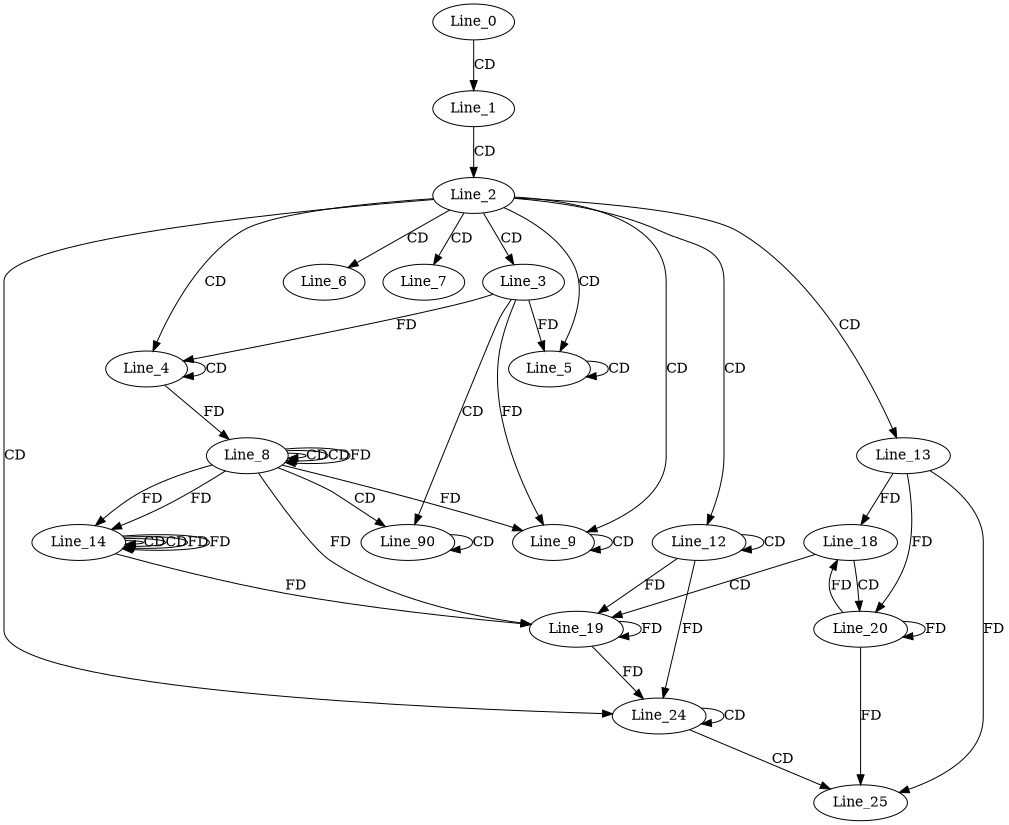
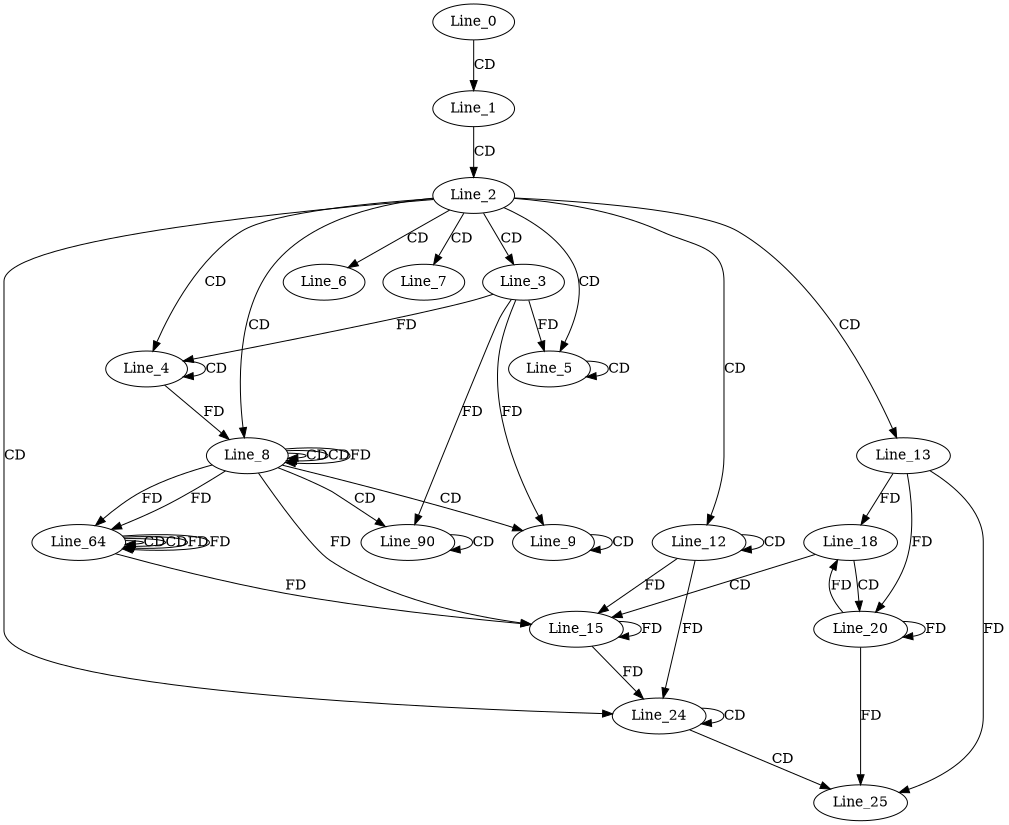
(666, 327) -> (276, 262)
(473, 412) -> (473, 412)
(451, 499) -> (451, 499)
(79, 542) -> (79, 542)
(576, 629) -> (576, 629)
